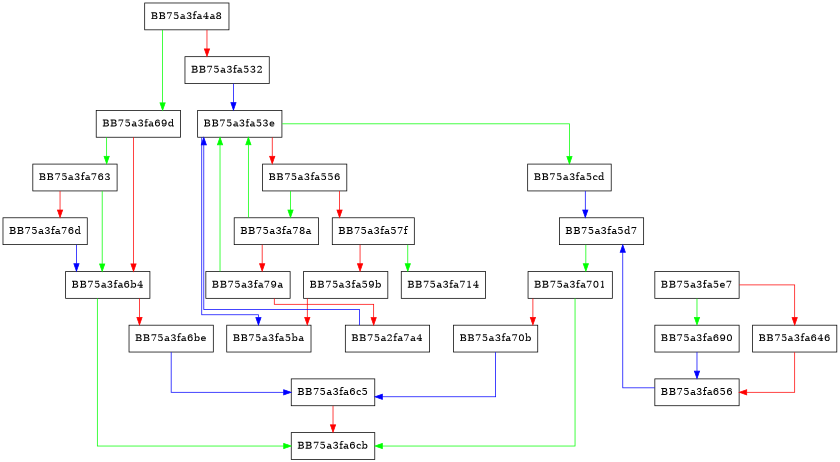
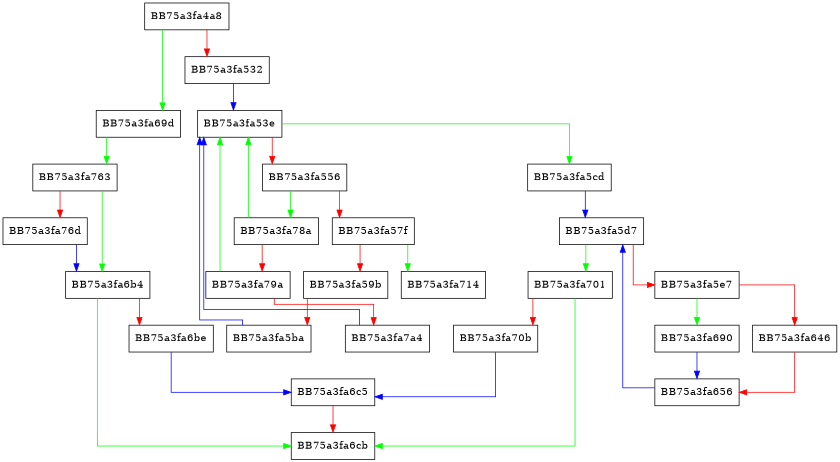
(134, 201) -> none
none -> (633, 272)
(202, 315) -> (200, 312)
(387, 339) -> (387, 339)
